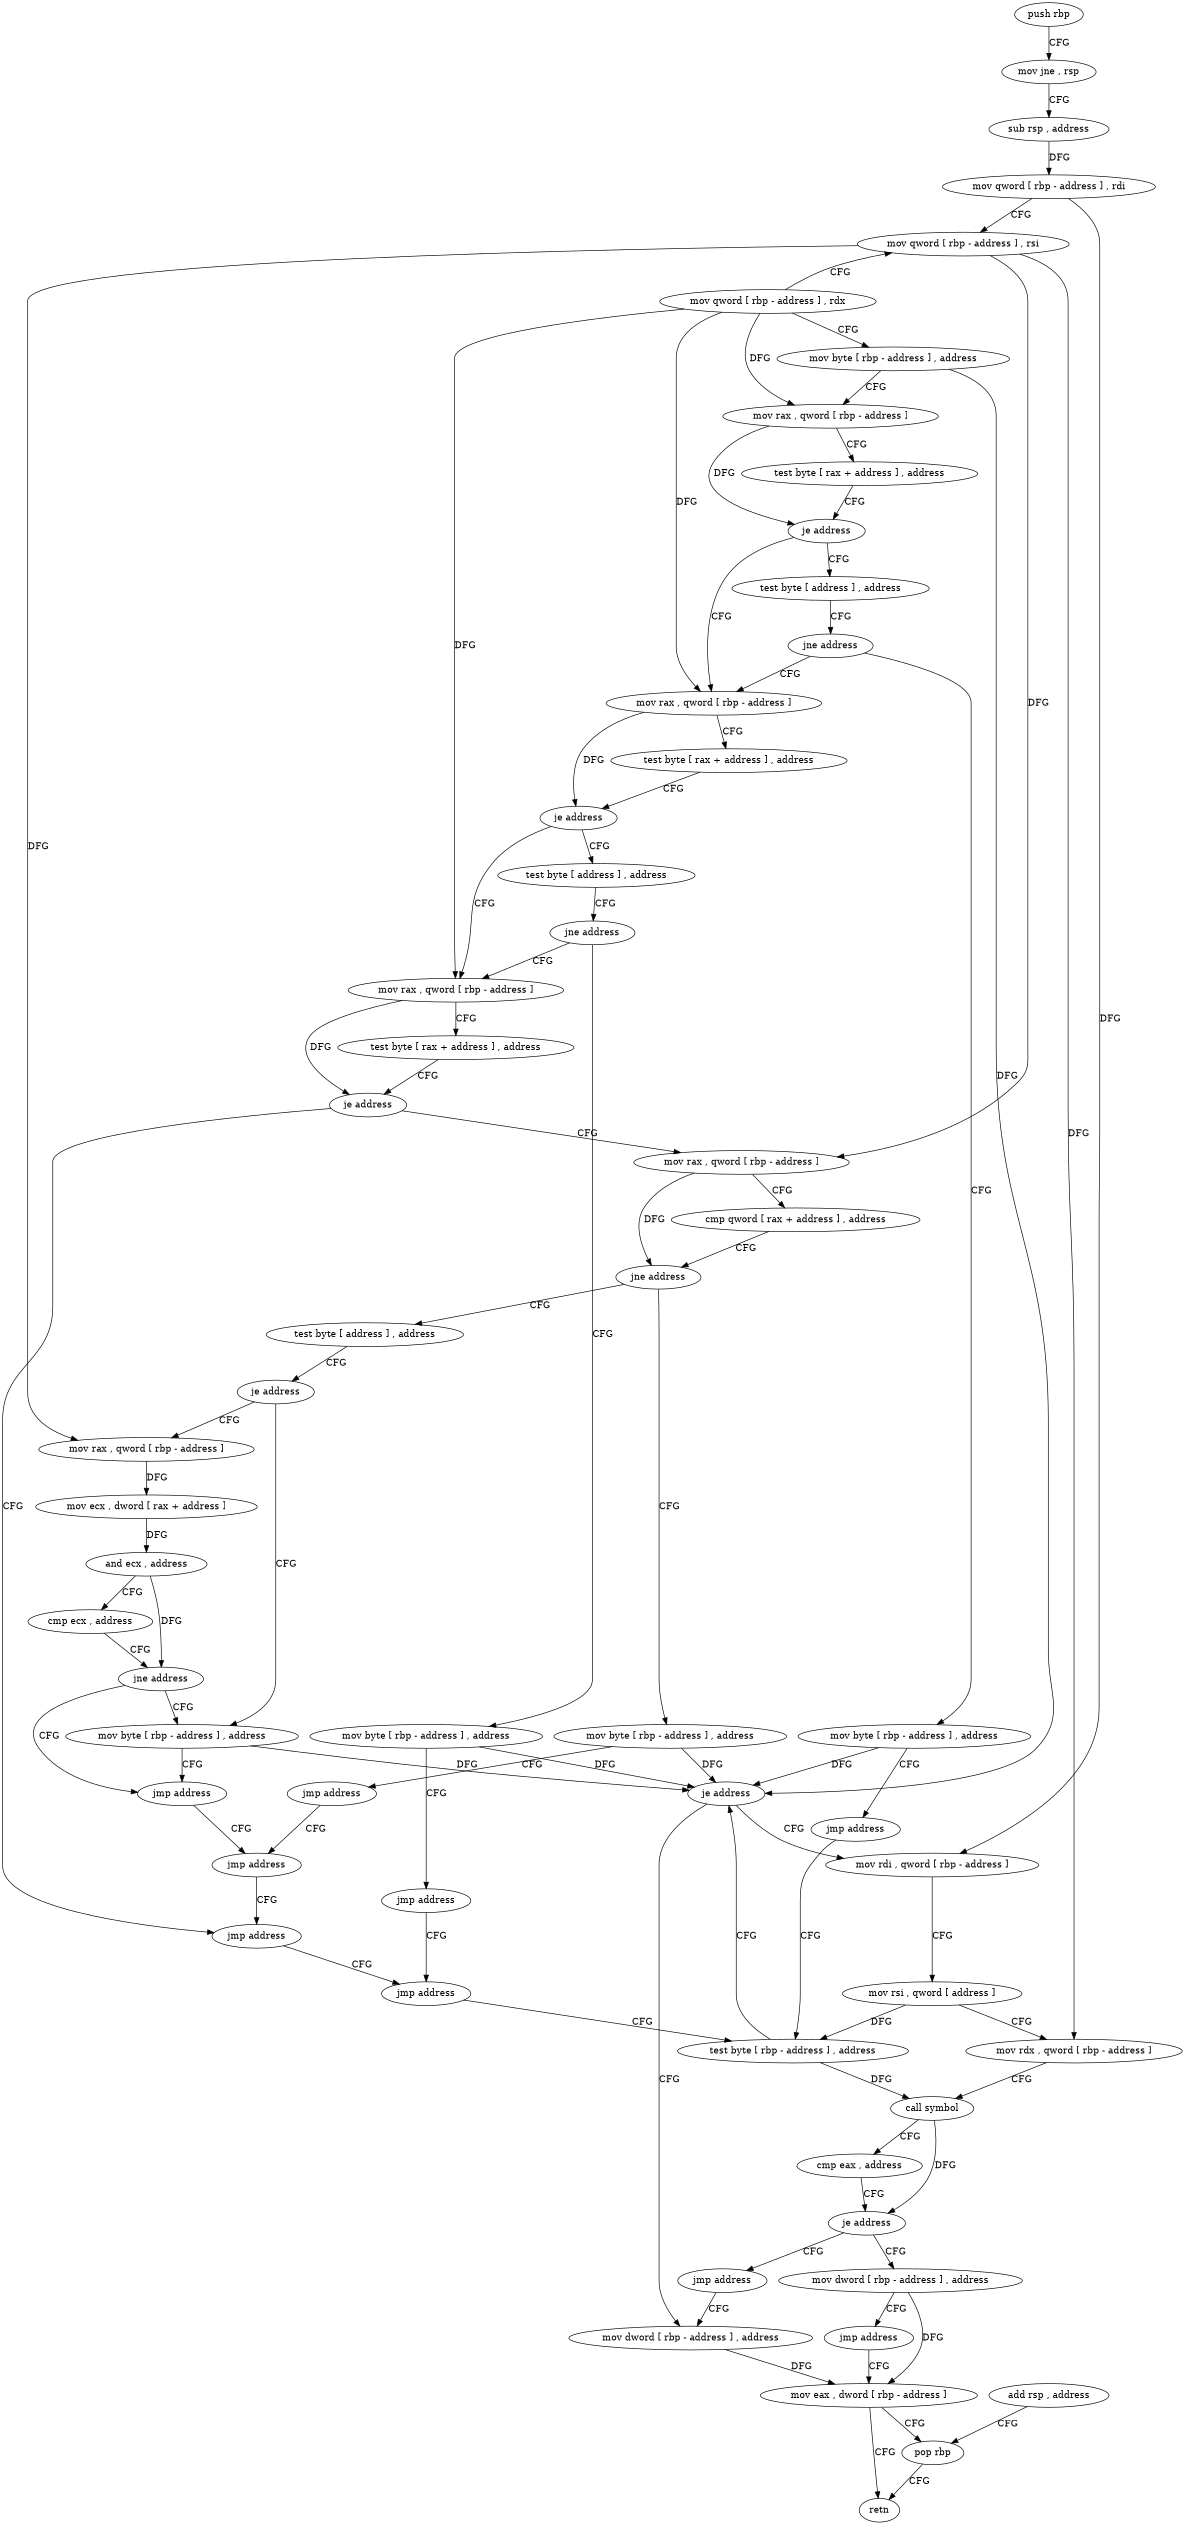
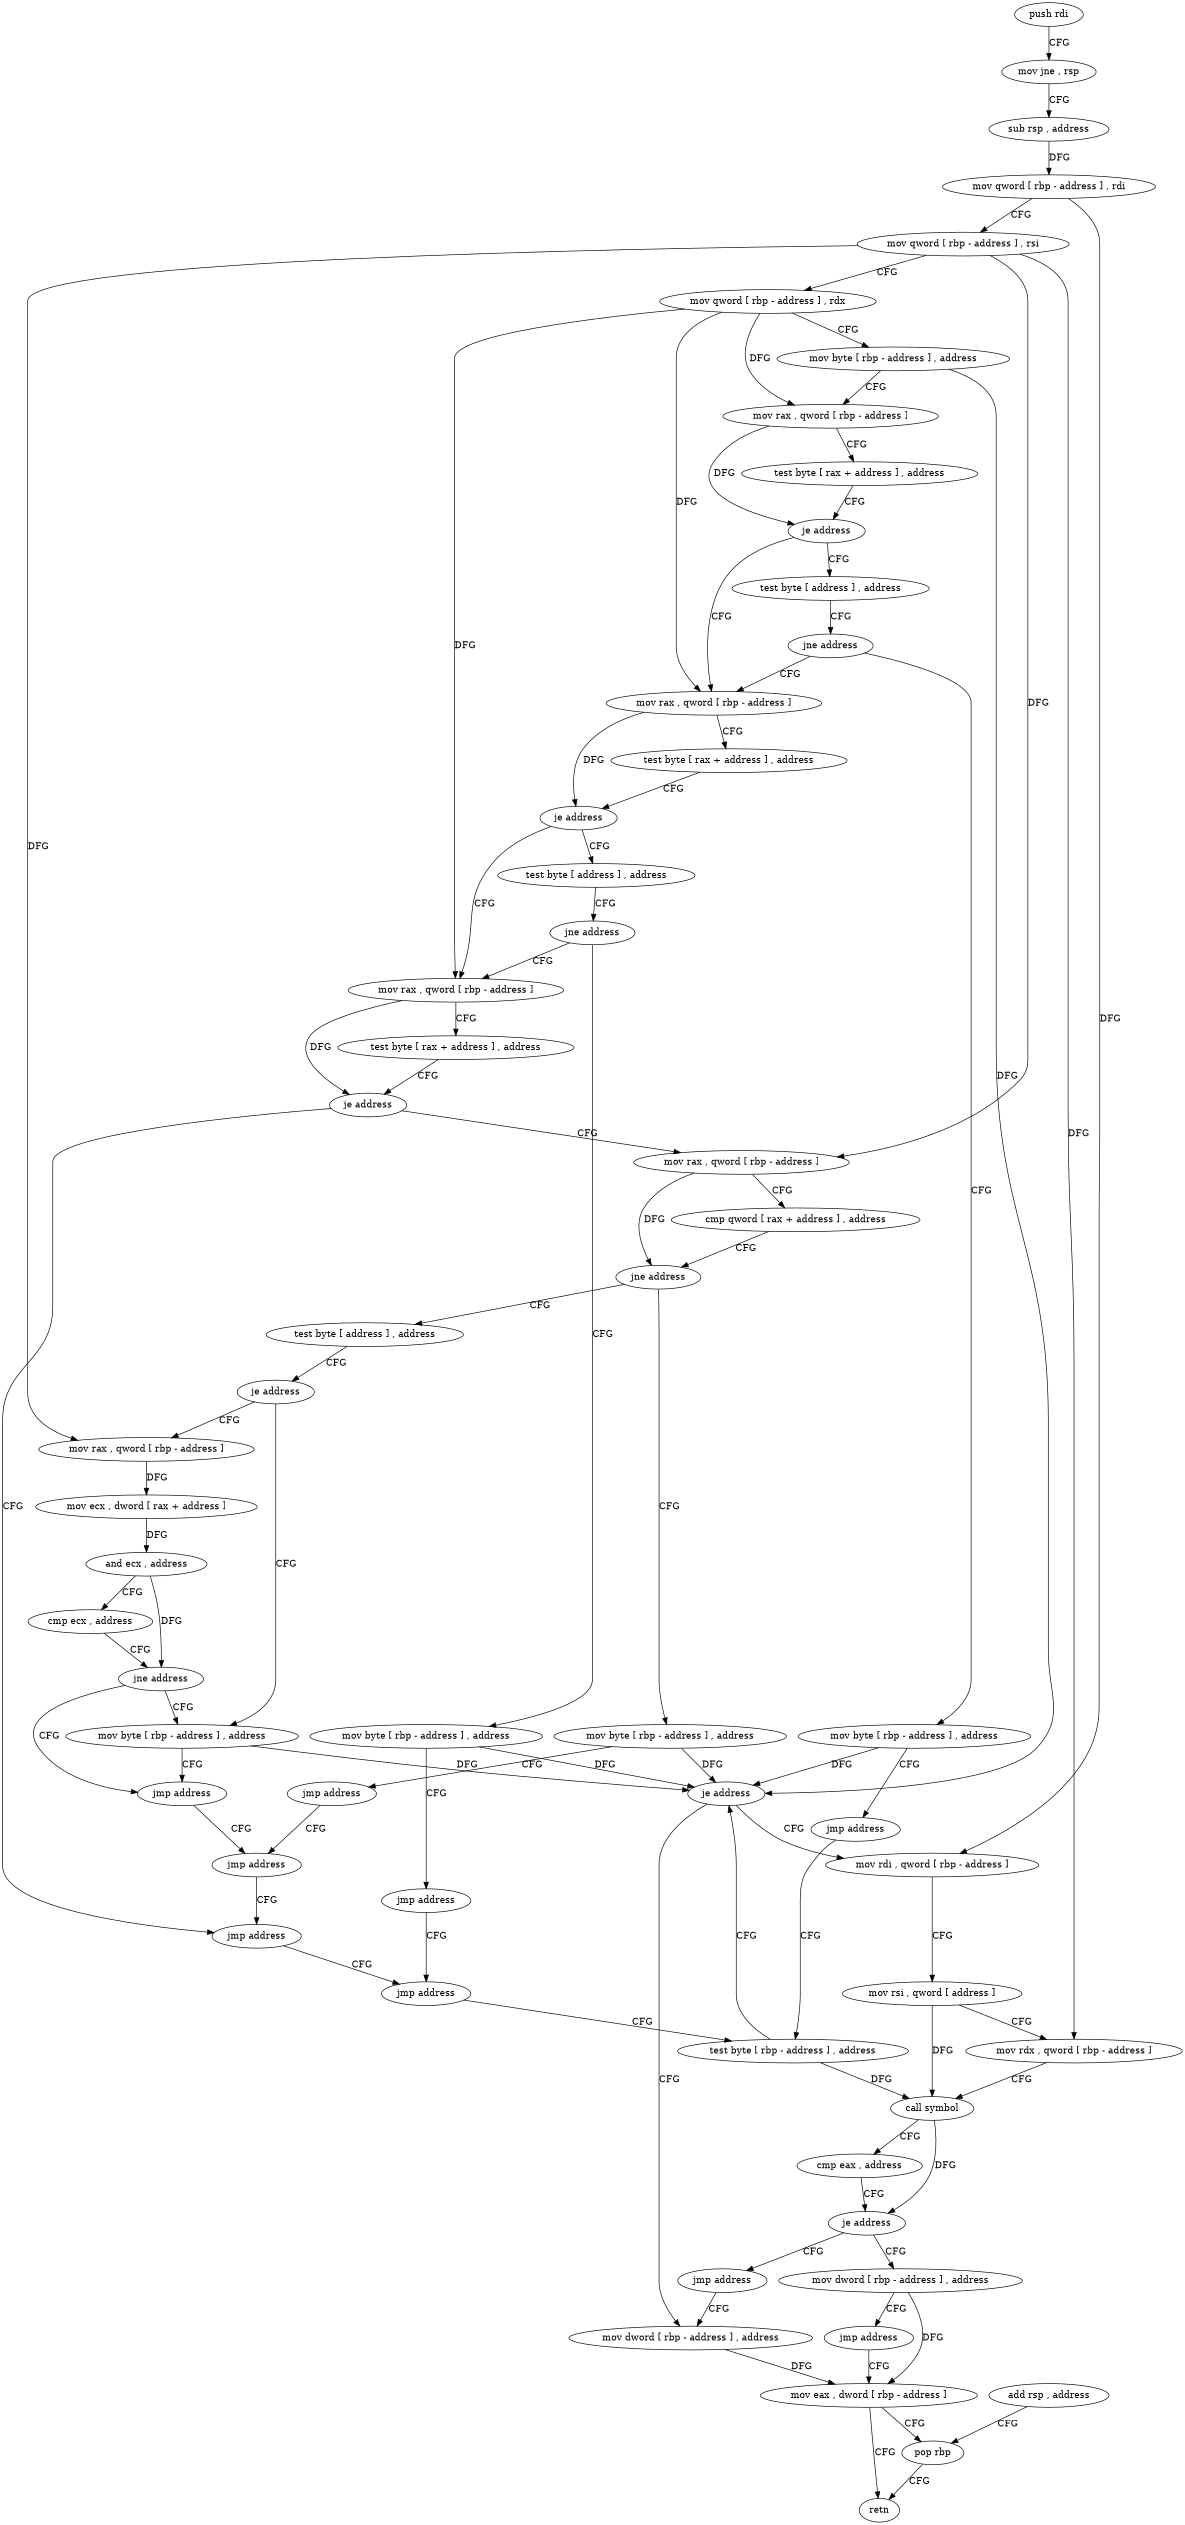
(1049, 15) -> (1049, 15)
(833, 267) -> (869, 272)
(866, 2021) -> (932, 2048)
